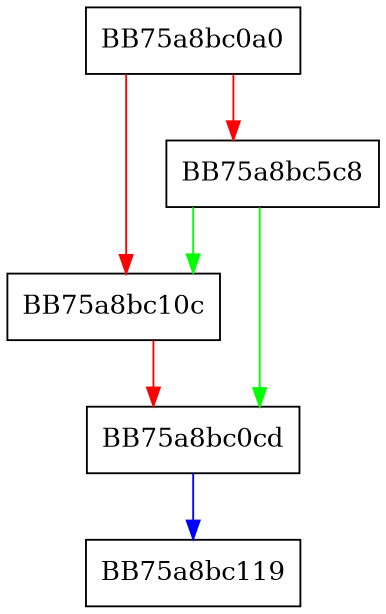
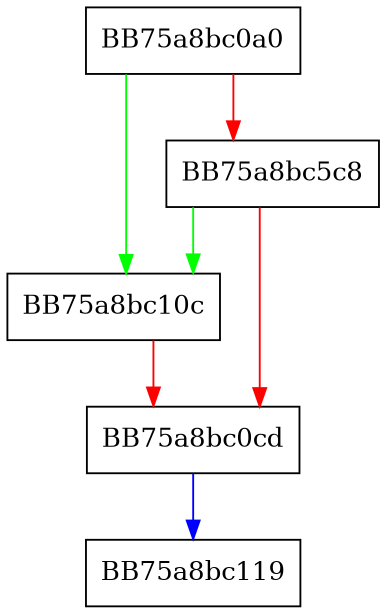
(126, 165) -> (126, 165)
(260, 298) -> (260, 298)
